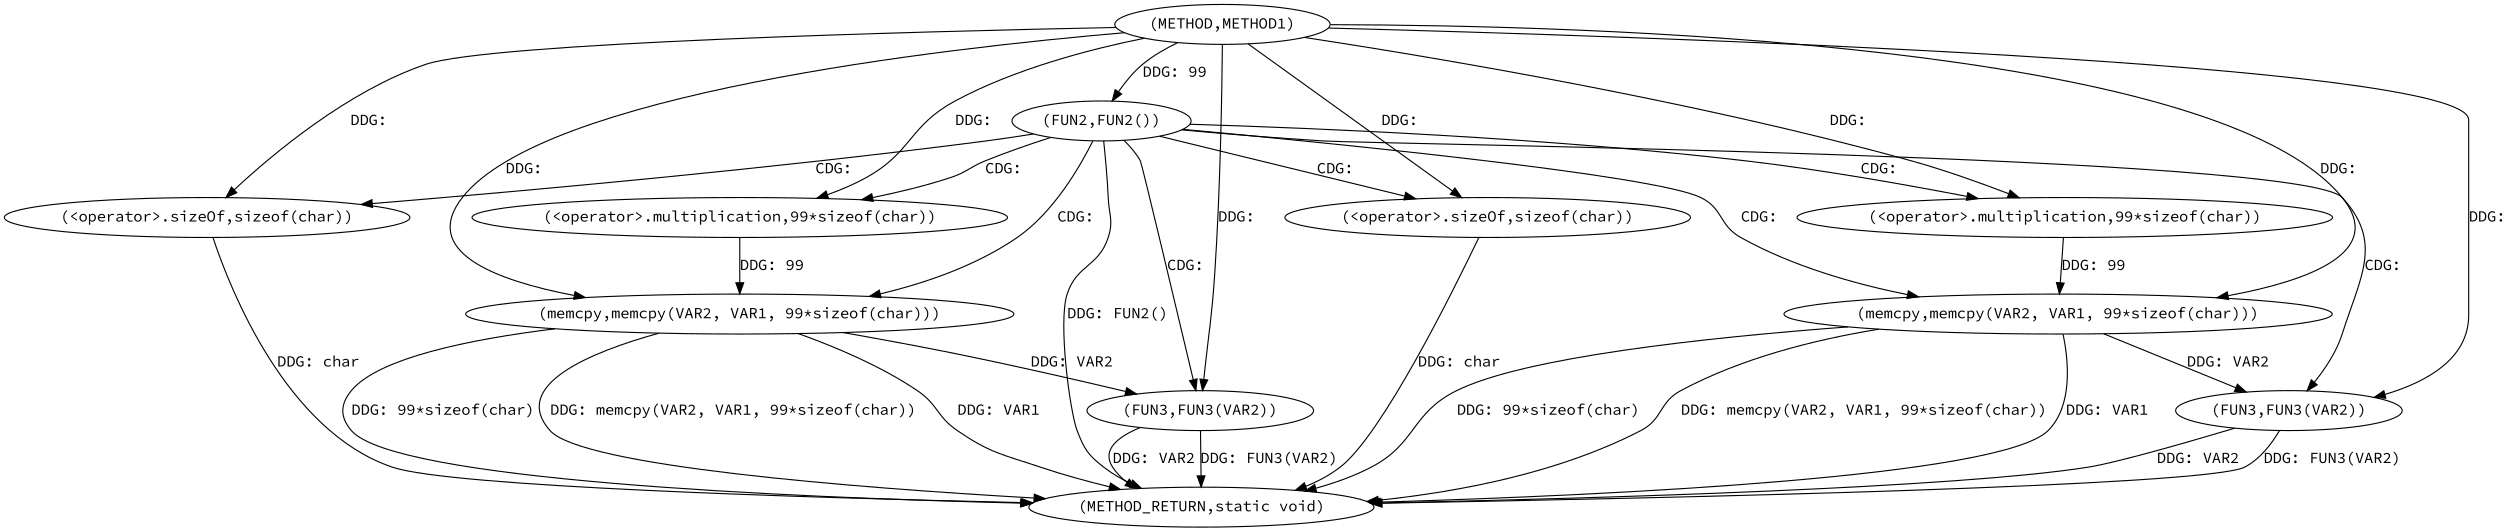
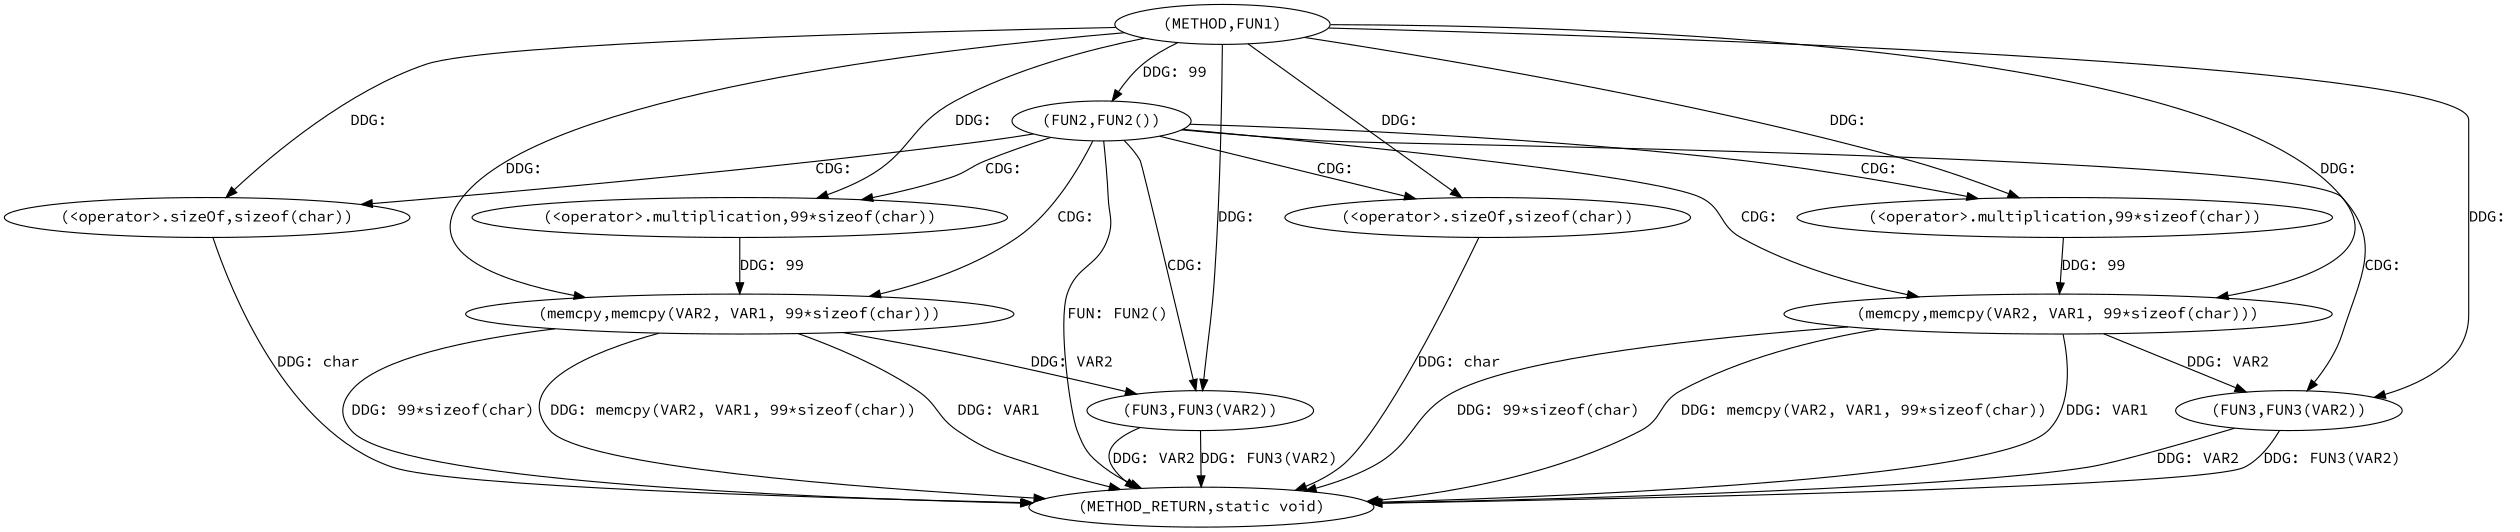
(1222, 24) -> (1222, 24)
(1118, 314) -> (1118, 314)
